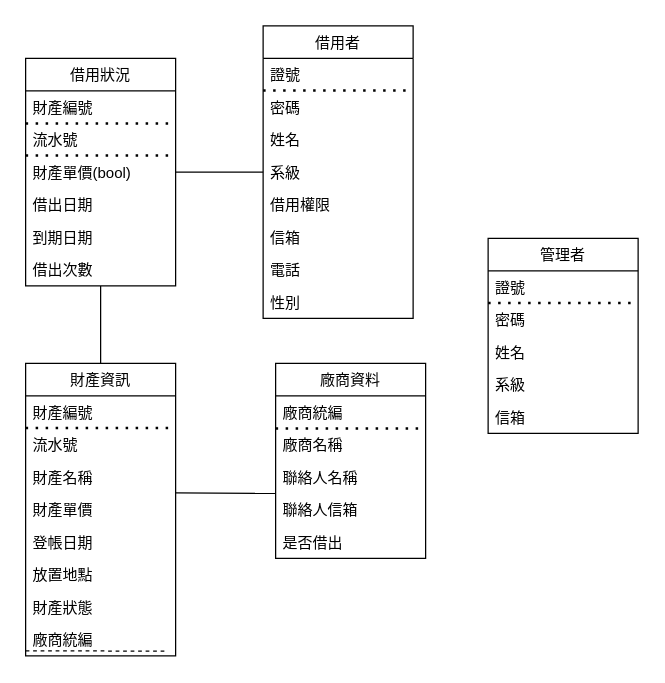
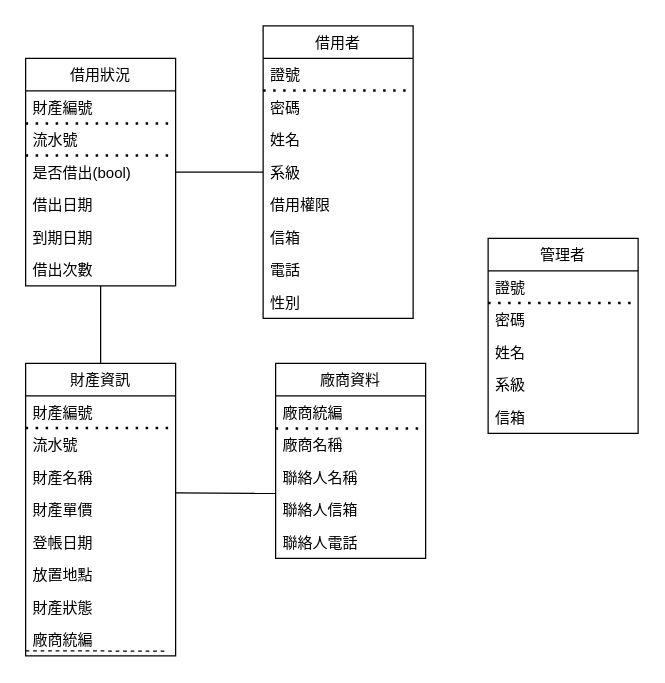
(86, 173) -> (86, 173)
(313, 543) -> (320, 543)
